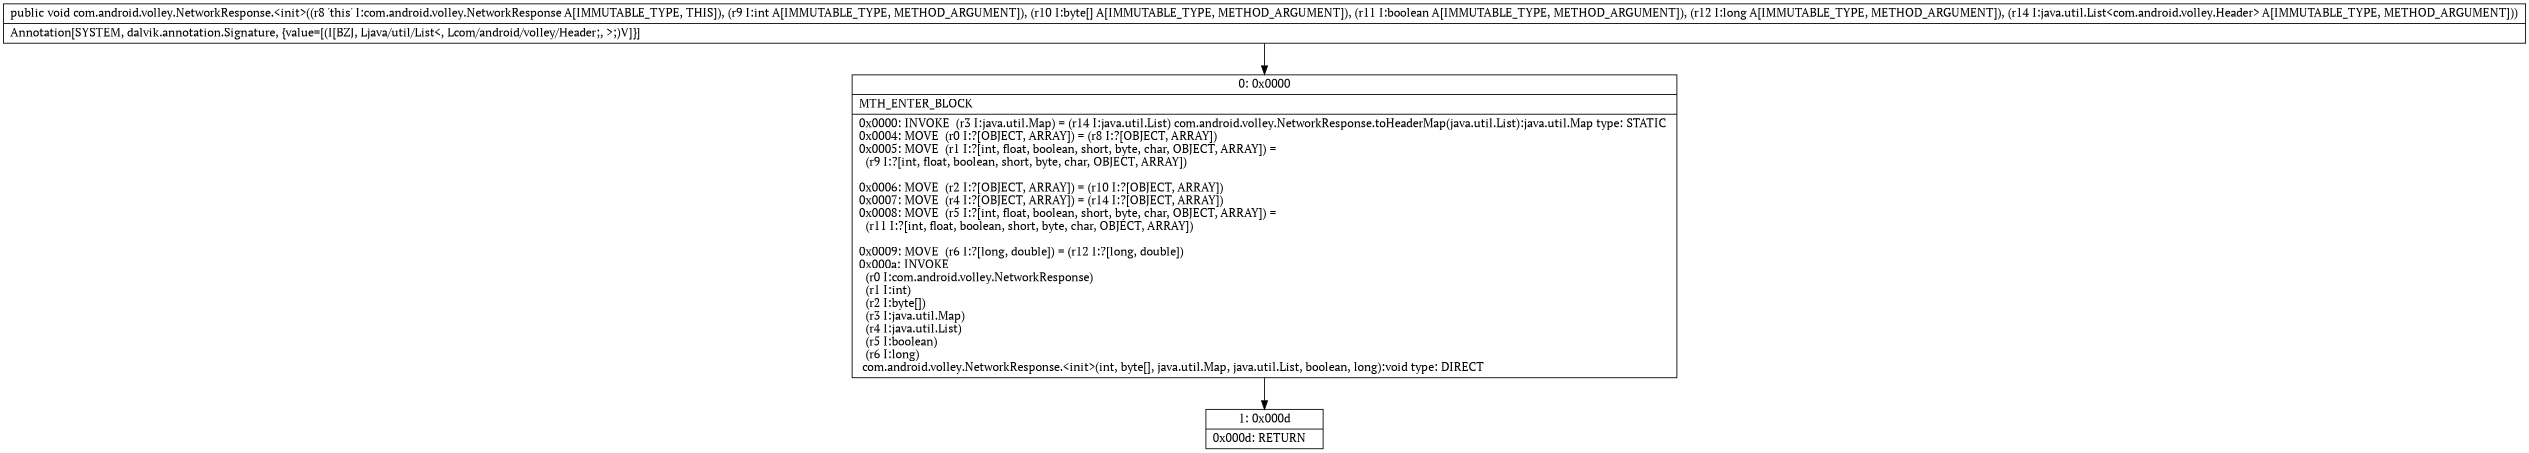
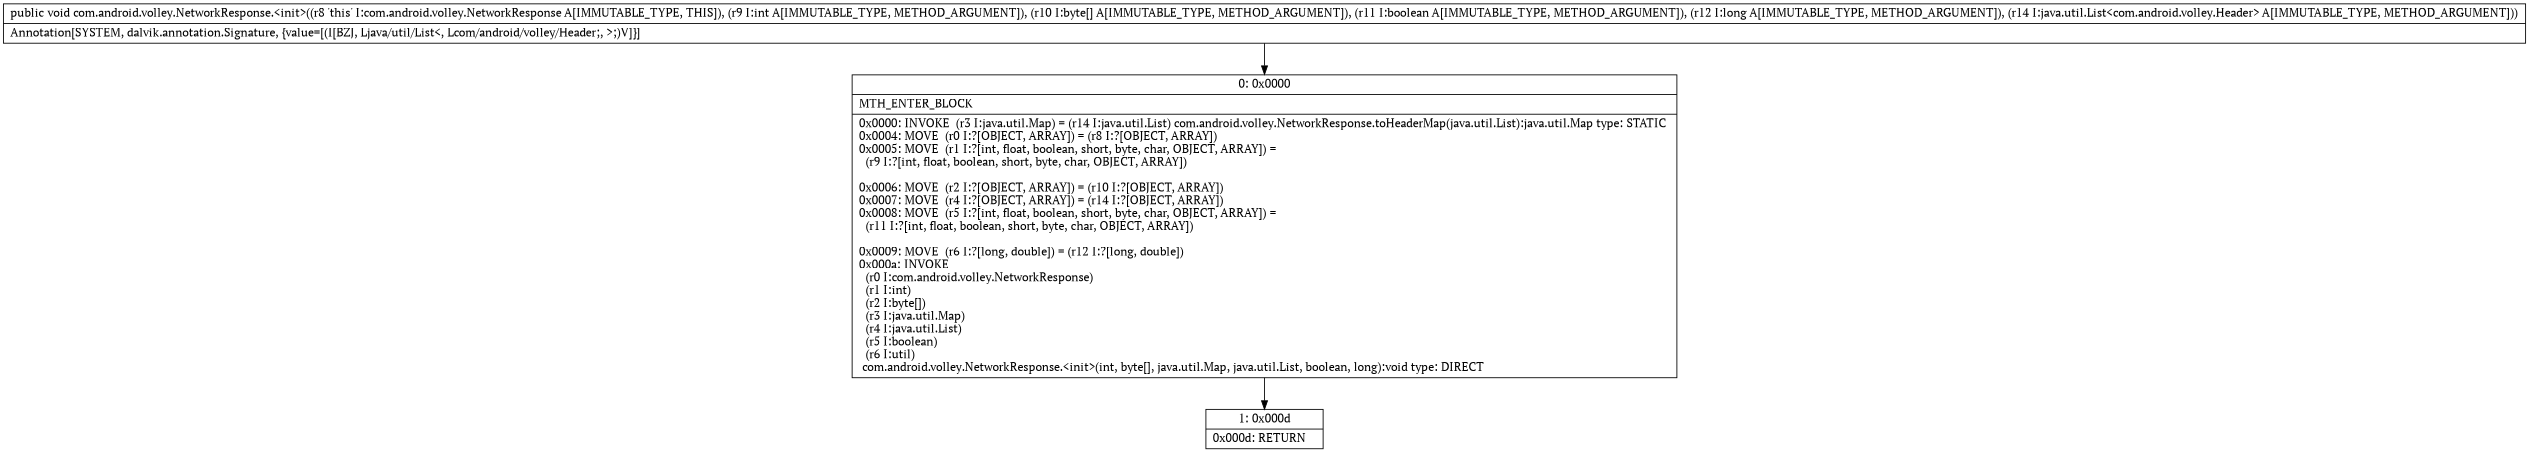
(889, 355) -> (887, 355)
